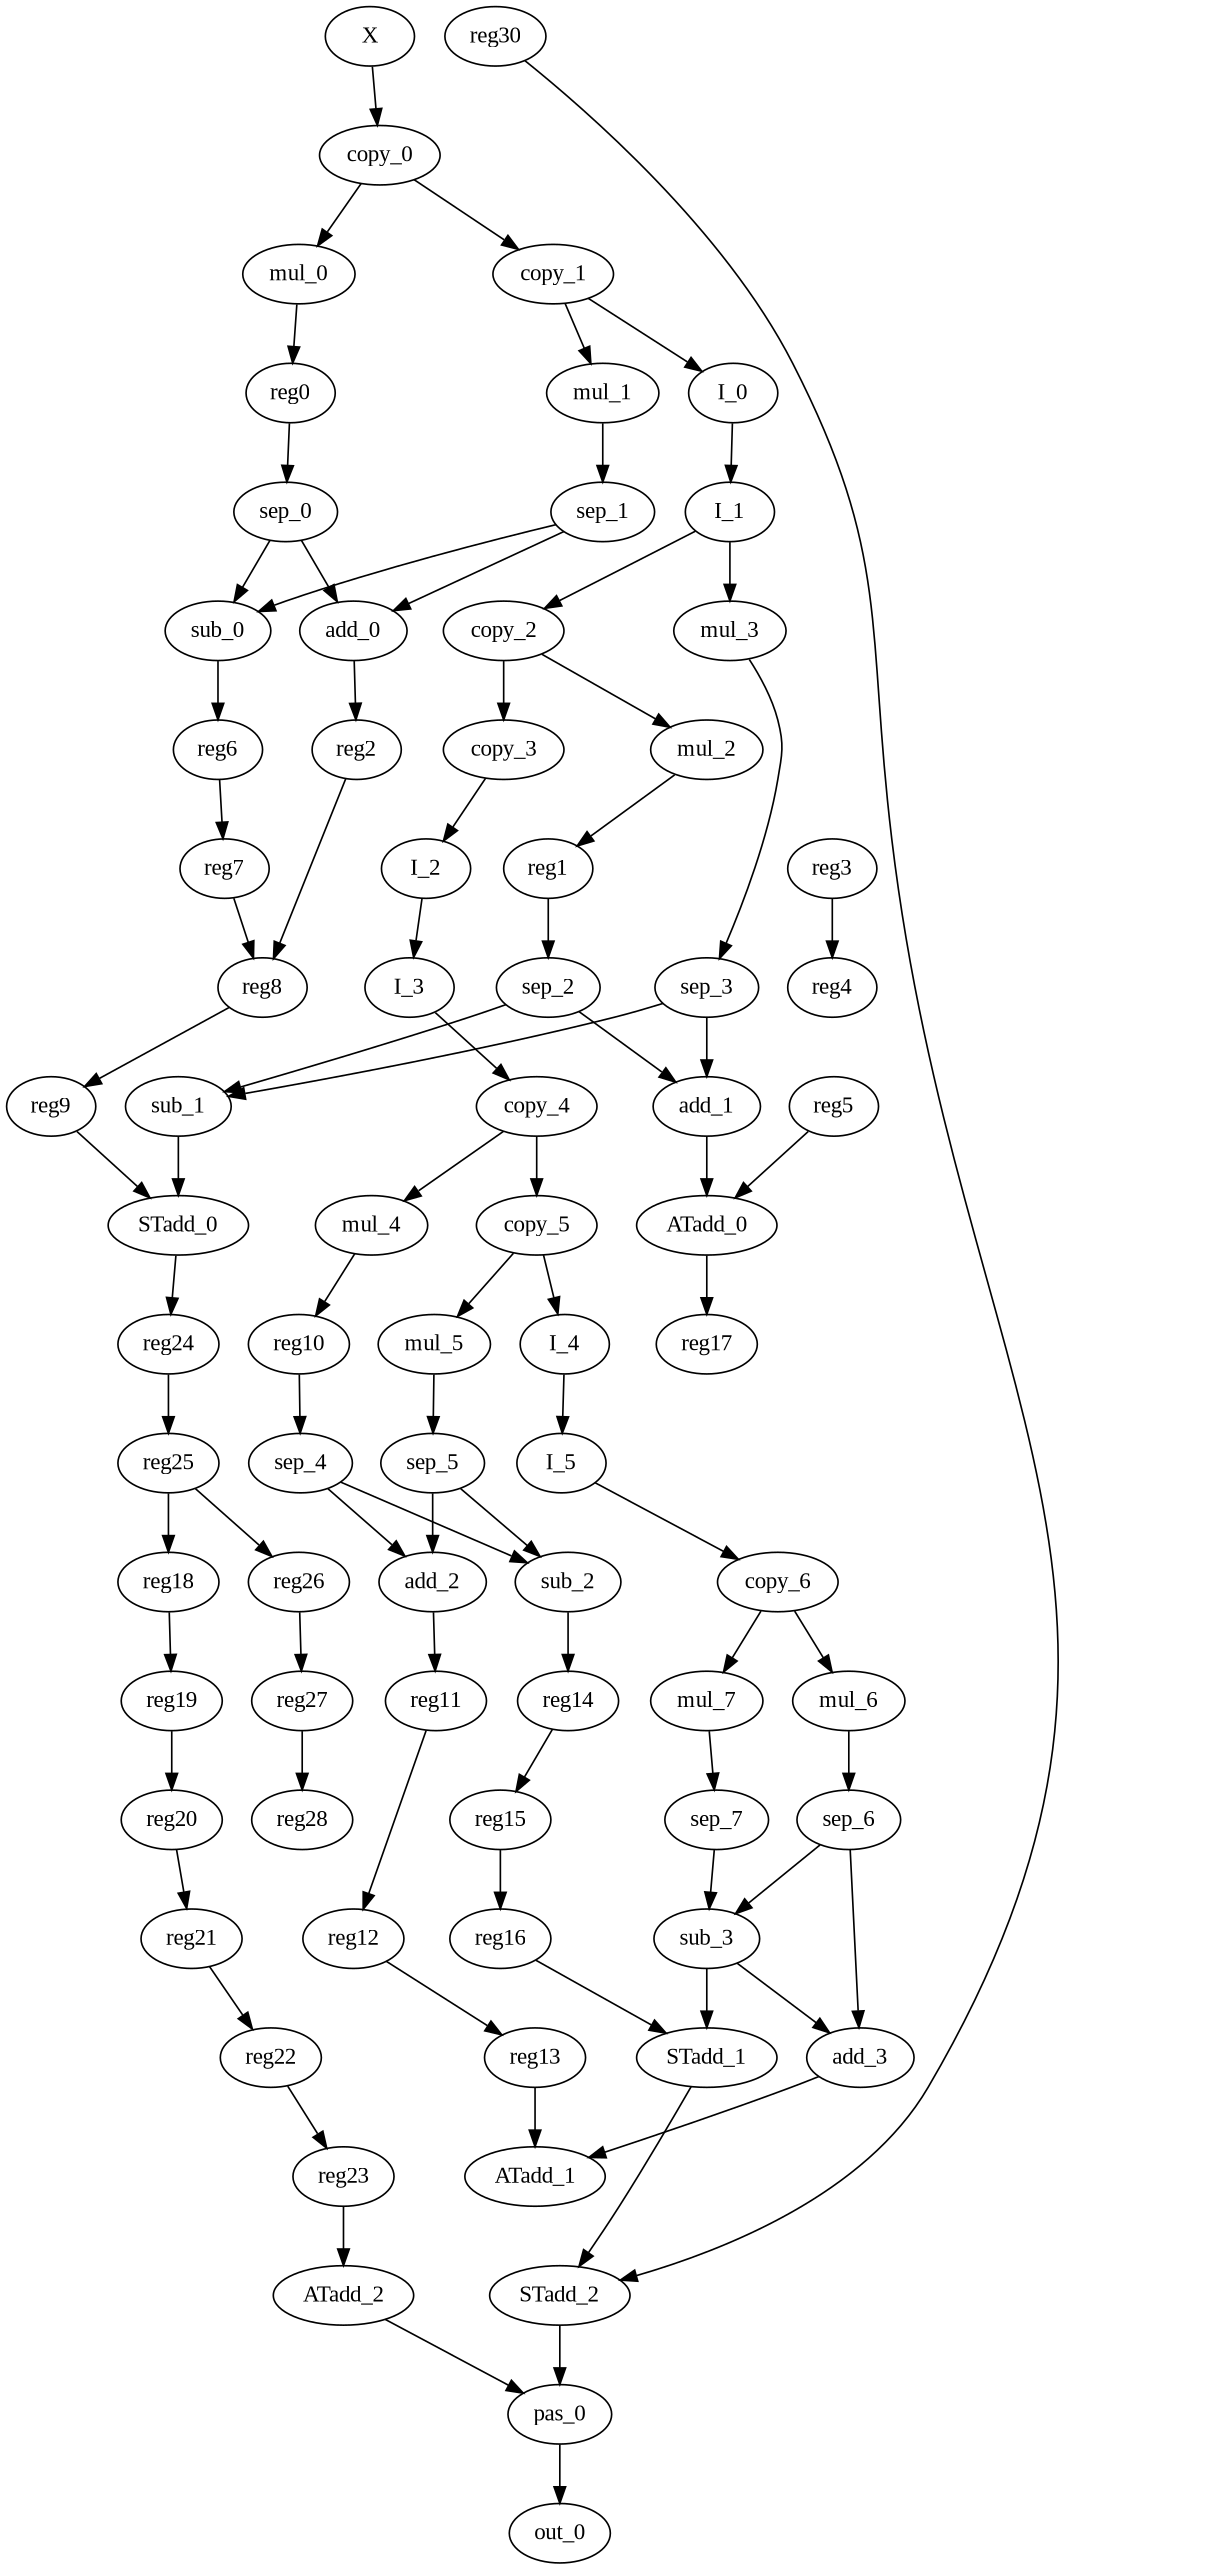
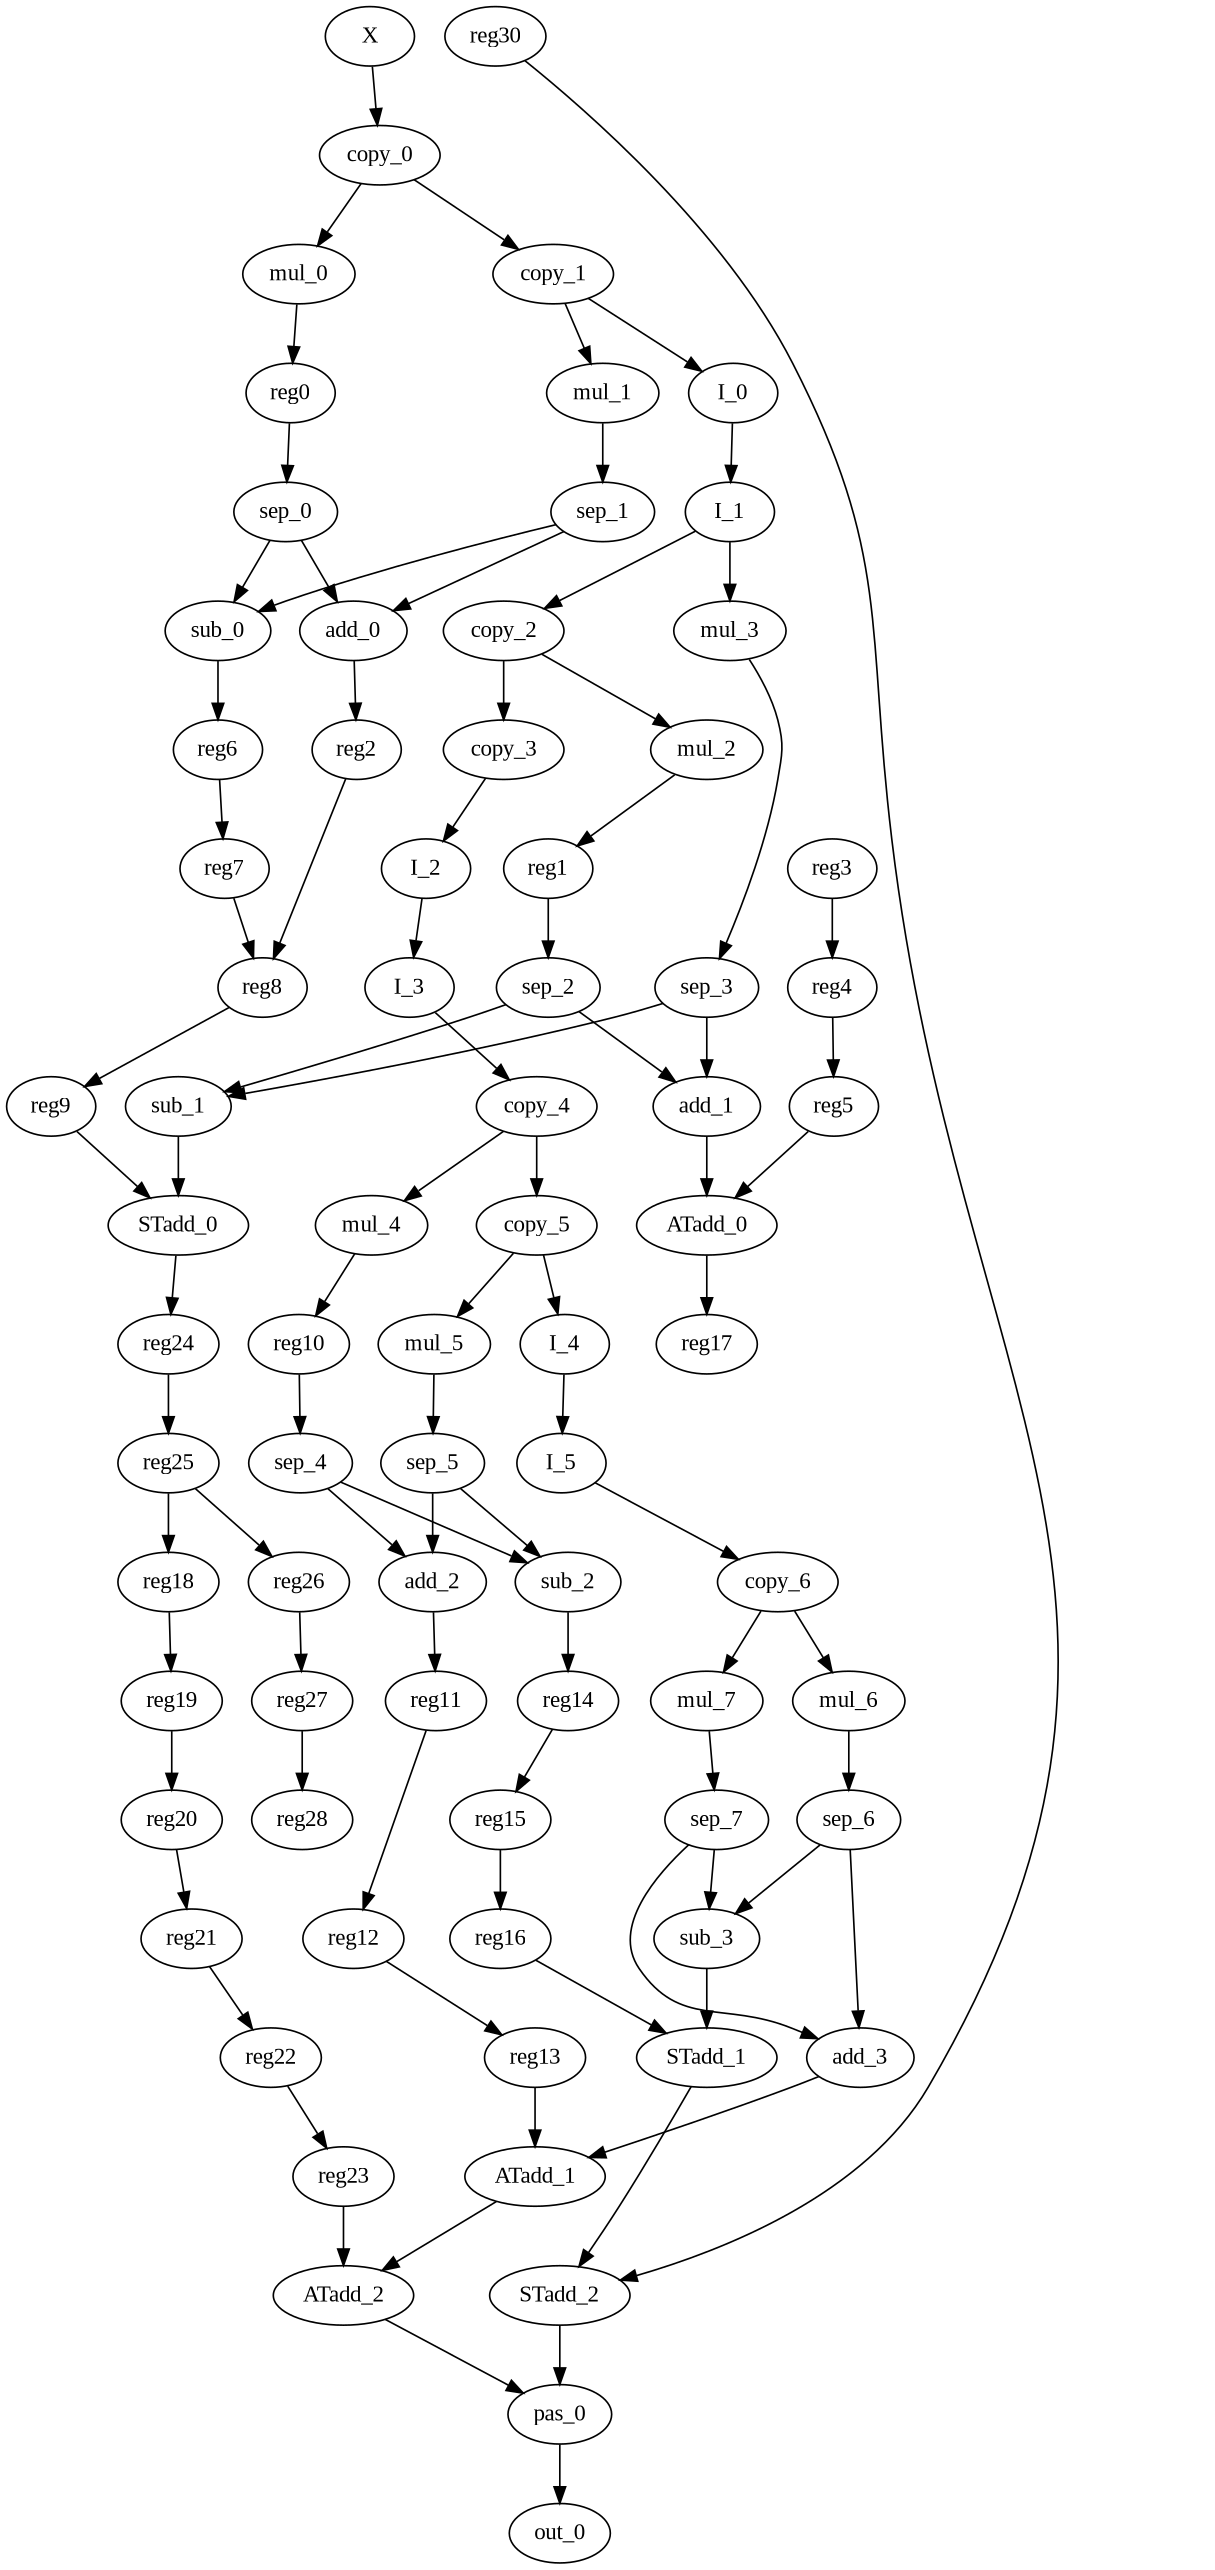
none -> (833, 1039)
(777, 1993) -> (651, 1982)
none -> (446, 2232)
